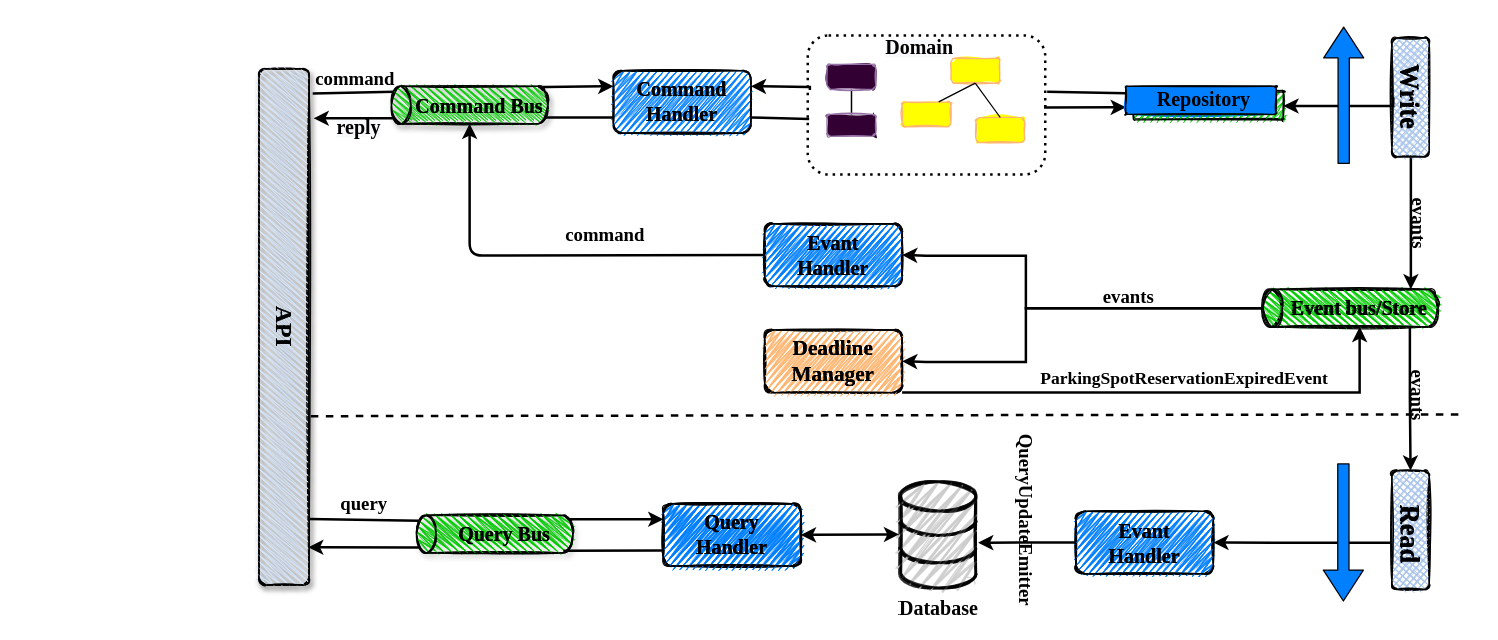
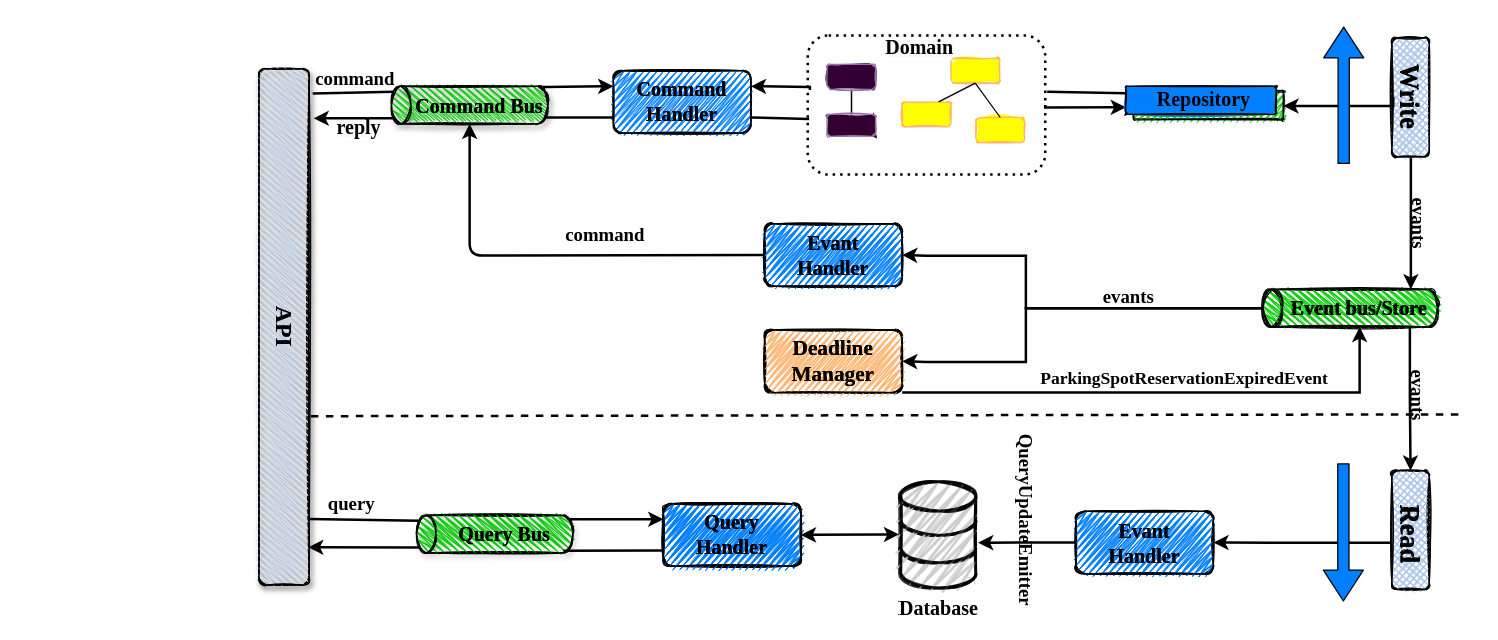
(382, 503) -> (369, 503)
